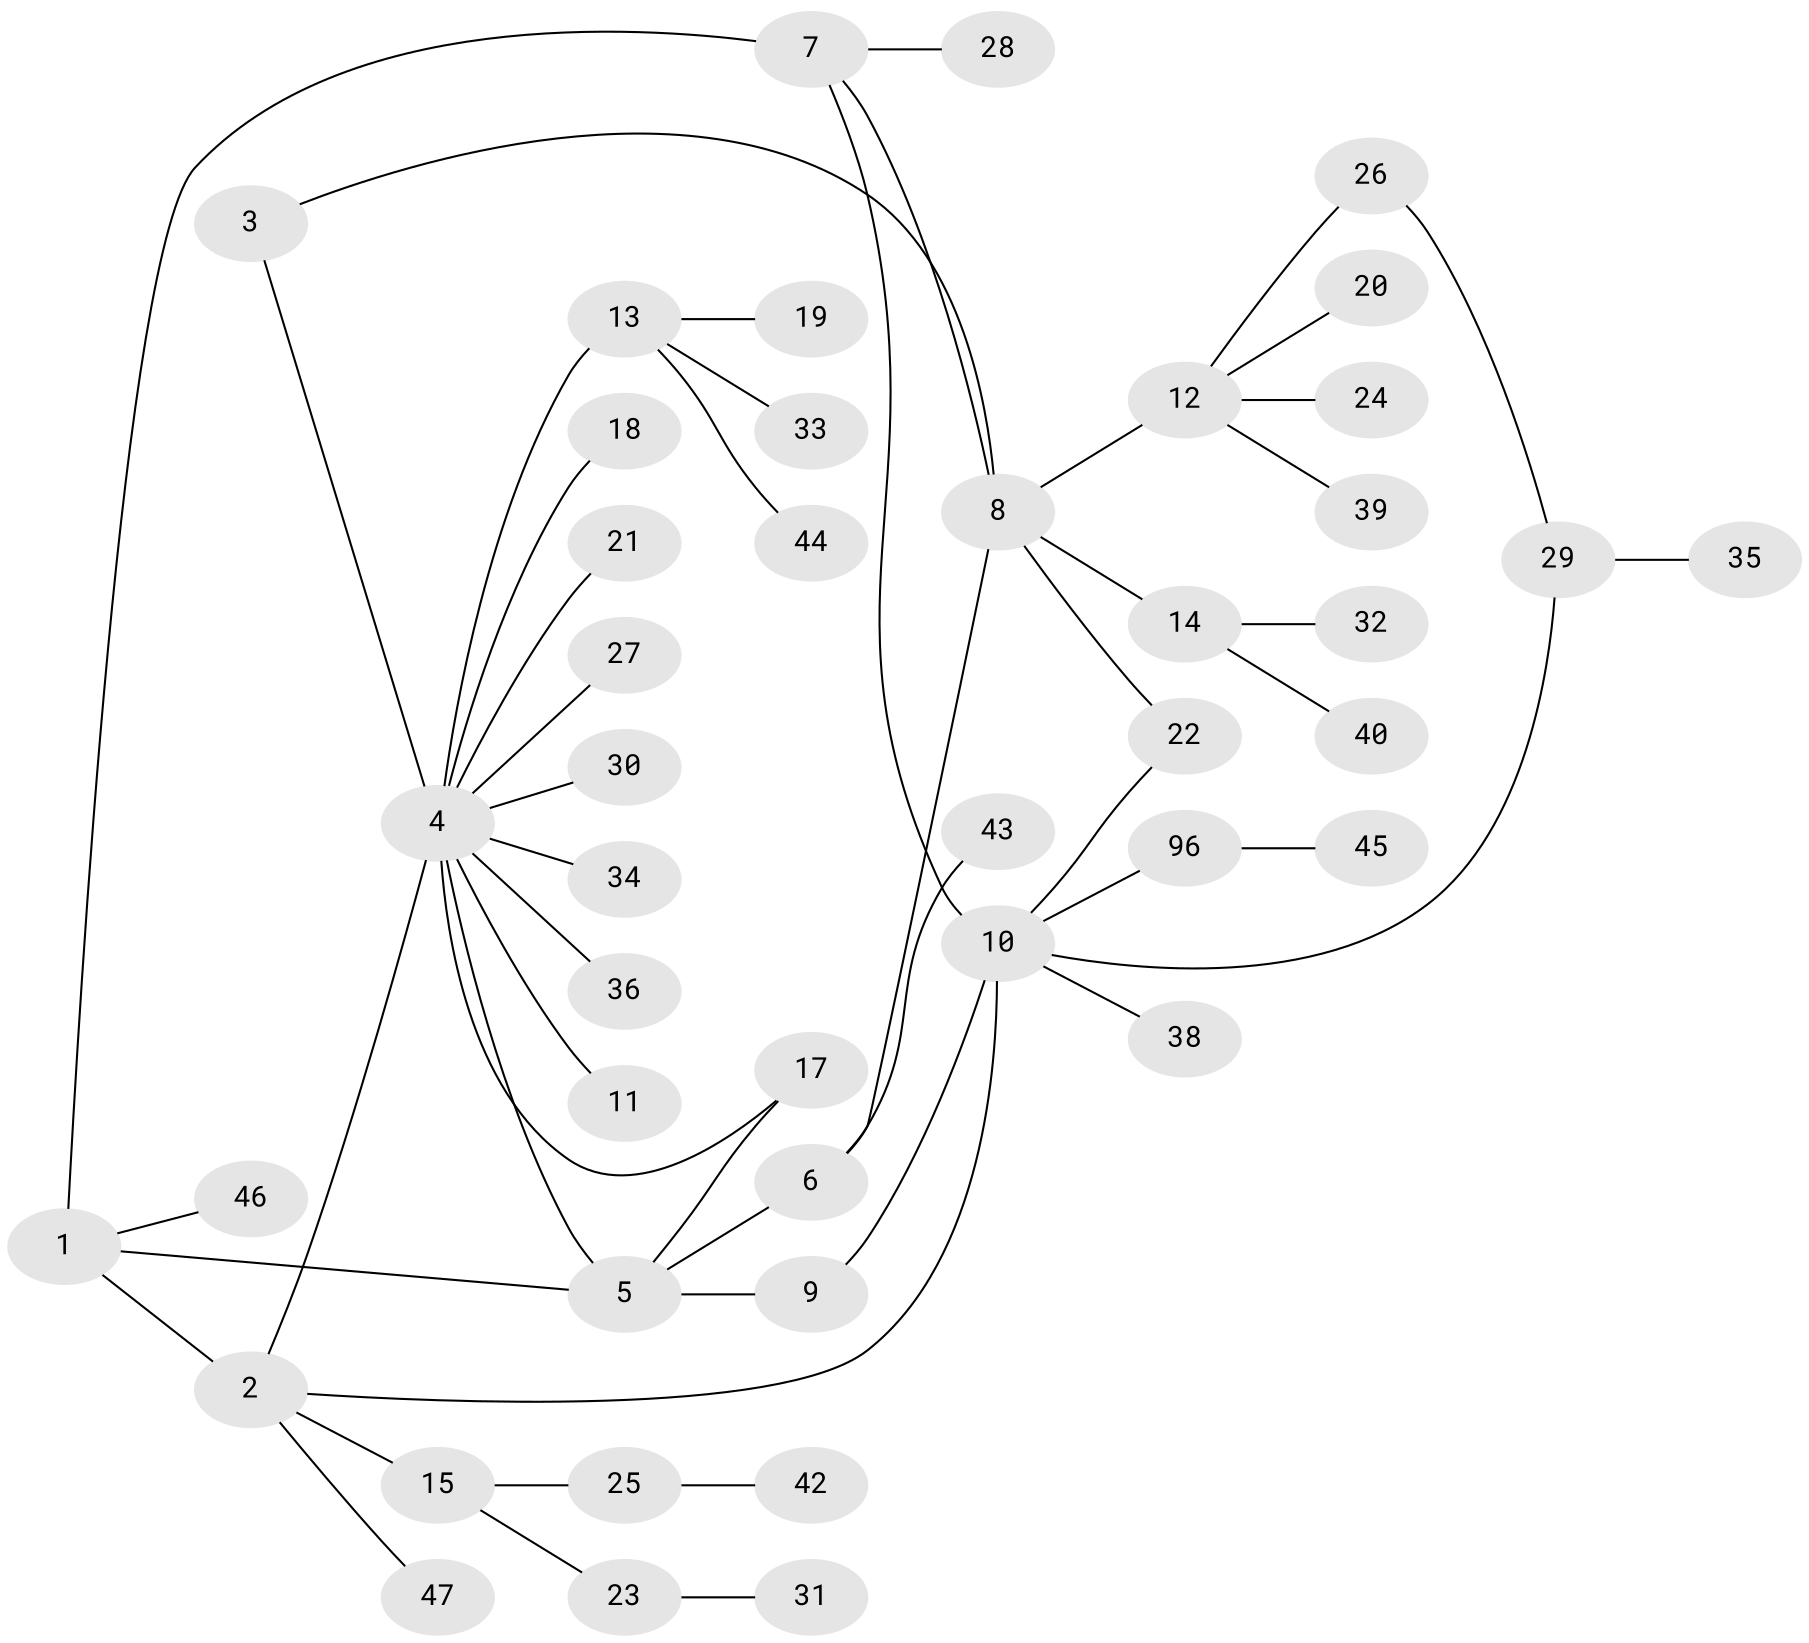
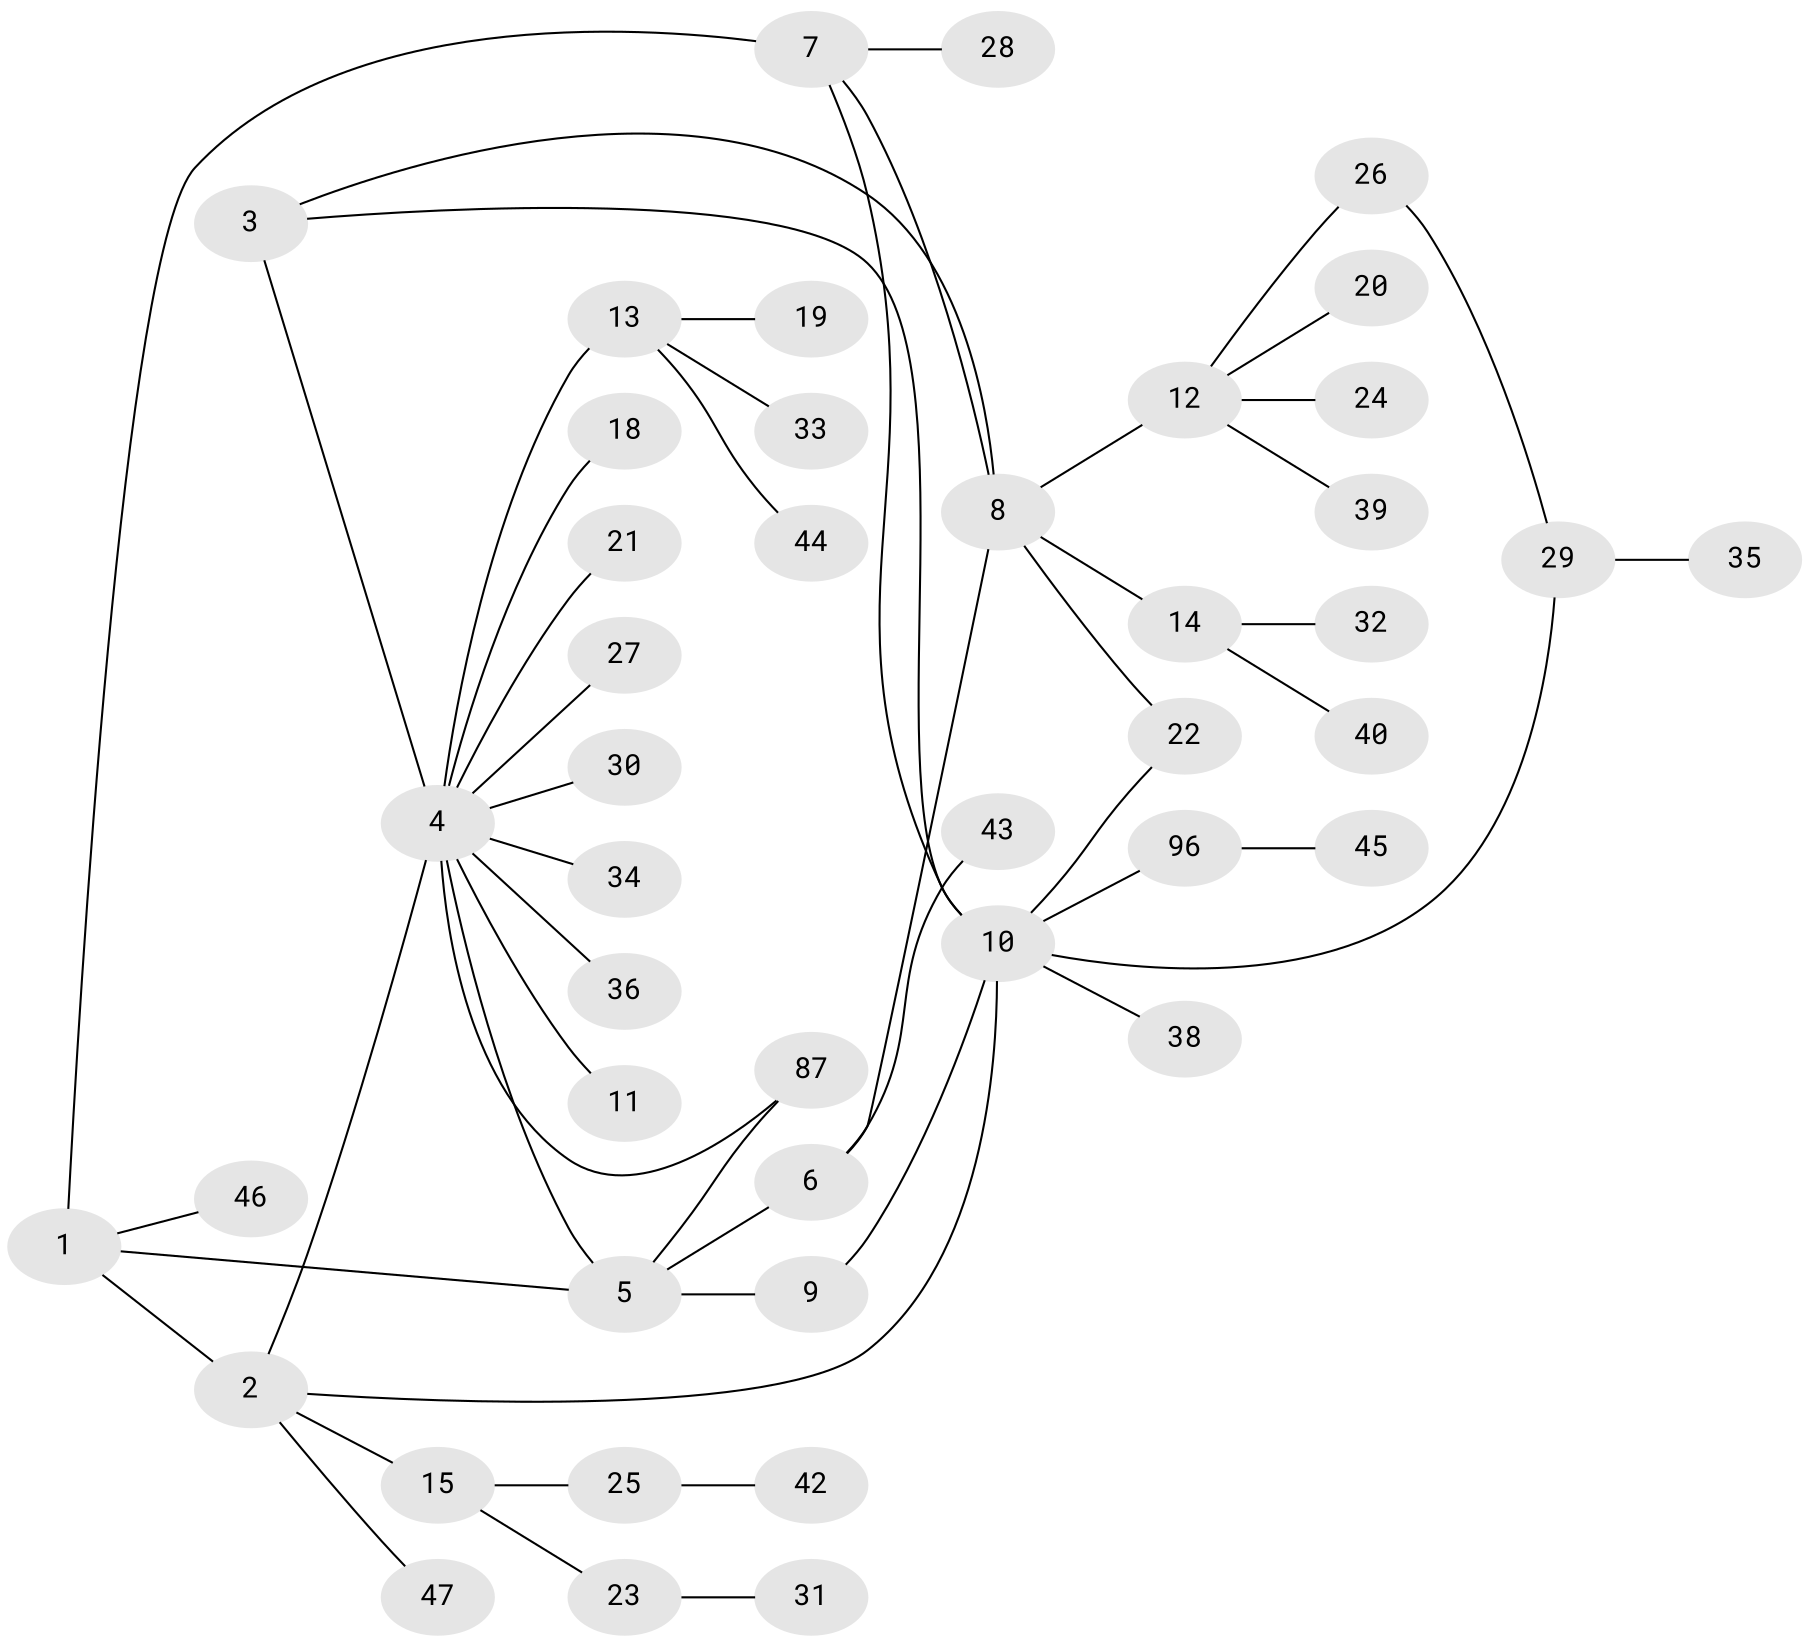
none -> (903, 336)
(811, 1070) -> (811, 1070)
